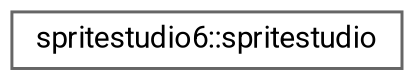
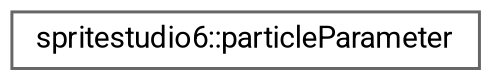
(207, 40) -> (246, 40)
